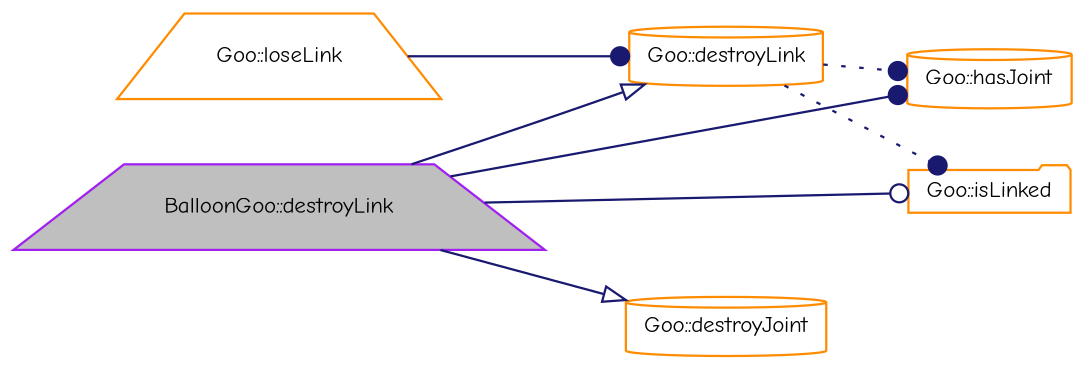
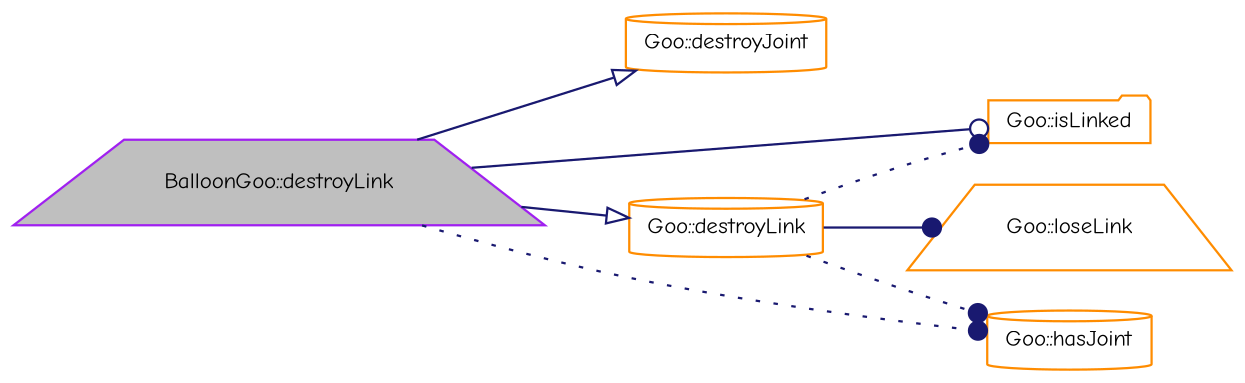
(509, 56) -> (873, 228)
(669, 137) -> (693, 290)
